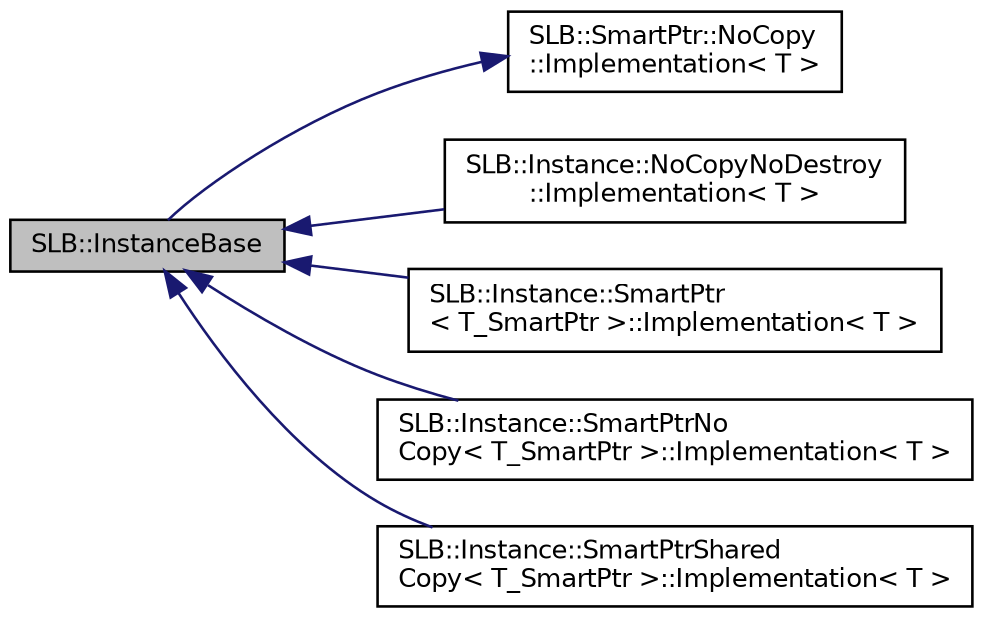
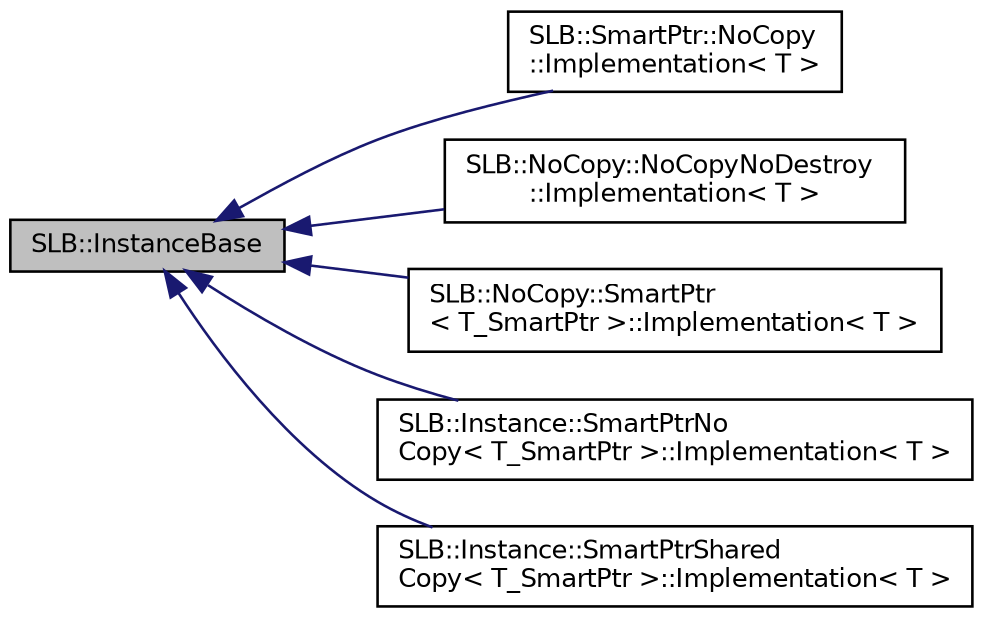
(315, 121) -> (391, 135)
(675, 181) -> (675, 181)
(675, 310) -> (675, 310)
